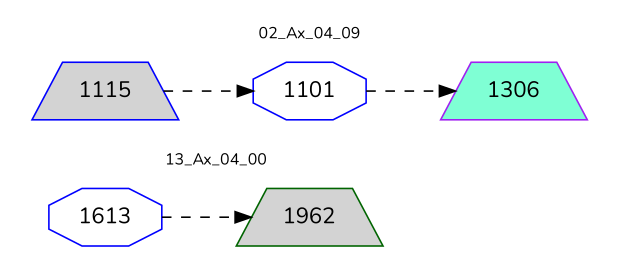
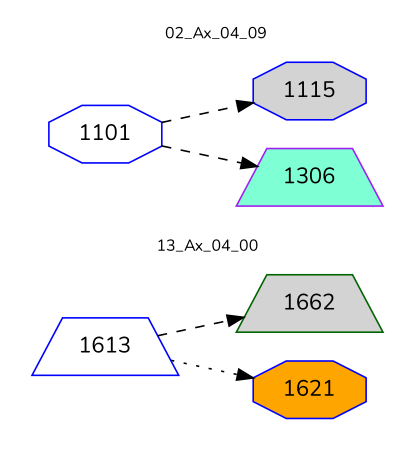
(105, 91) -> (310, 91)
(200, 91) -> (200, 114)
(105, 217) -> (105, 347)
(310, 217) -> (310, 303)
none -> (310, 390)
